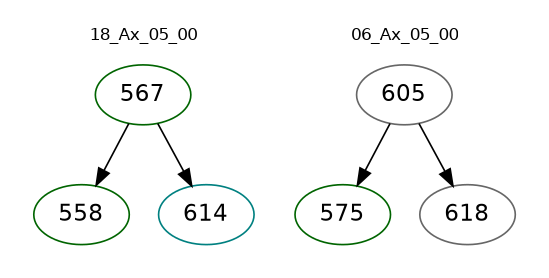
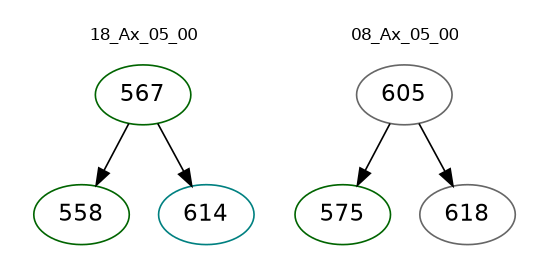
(405, 36) -> (405, 36)
